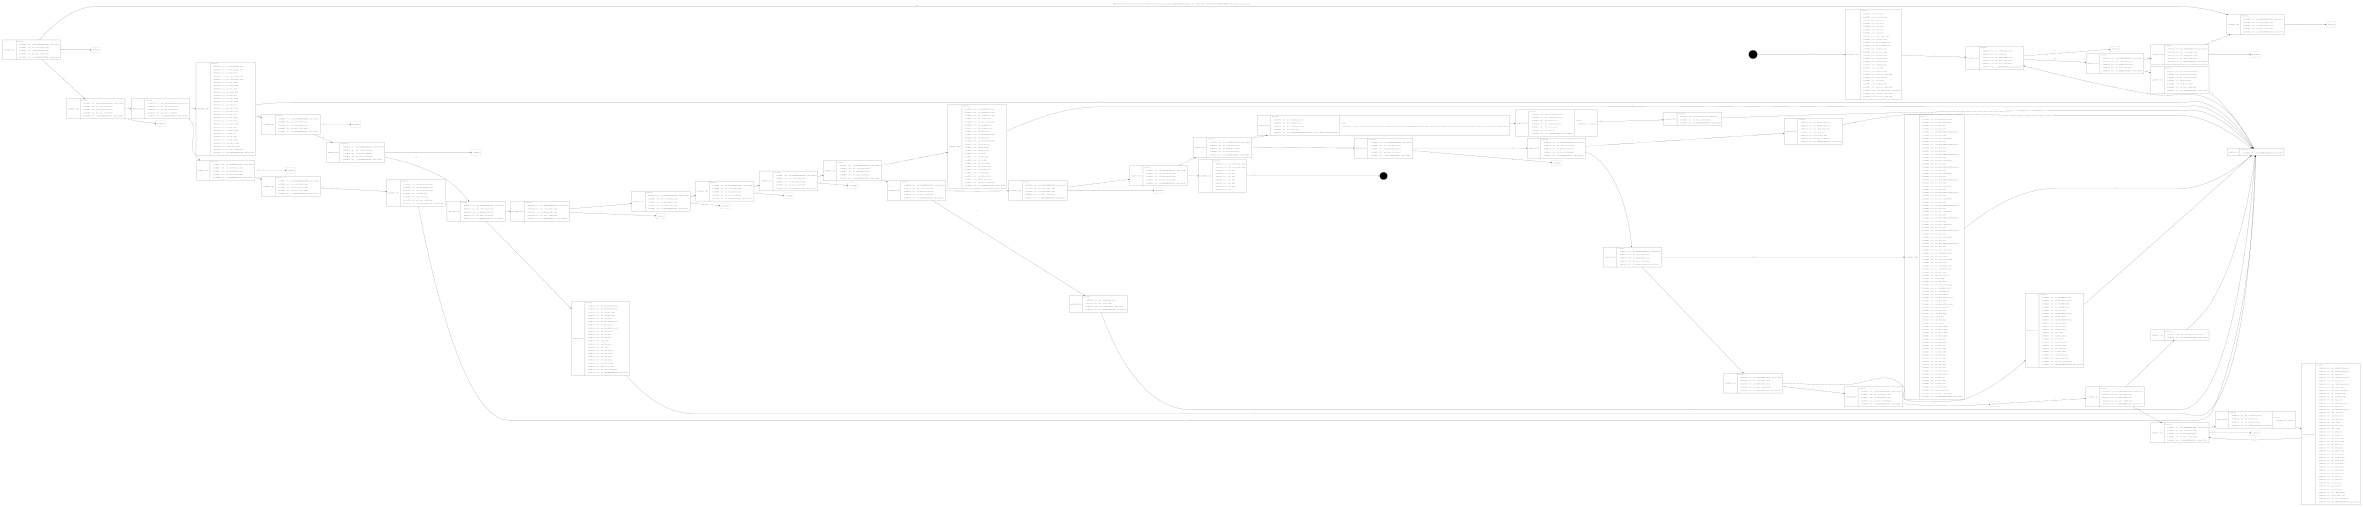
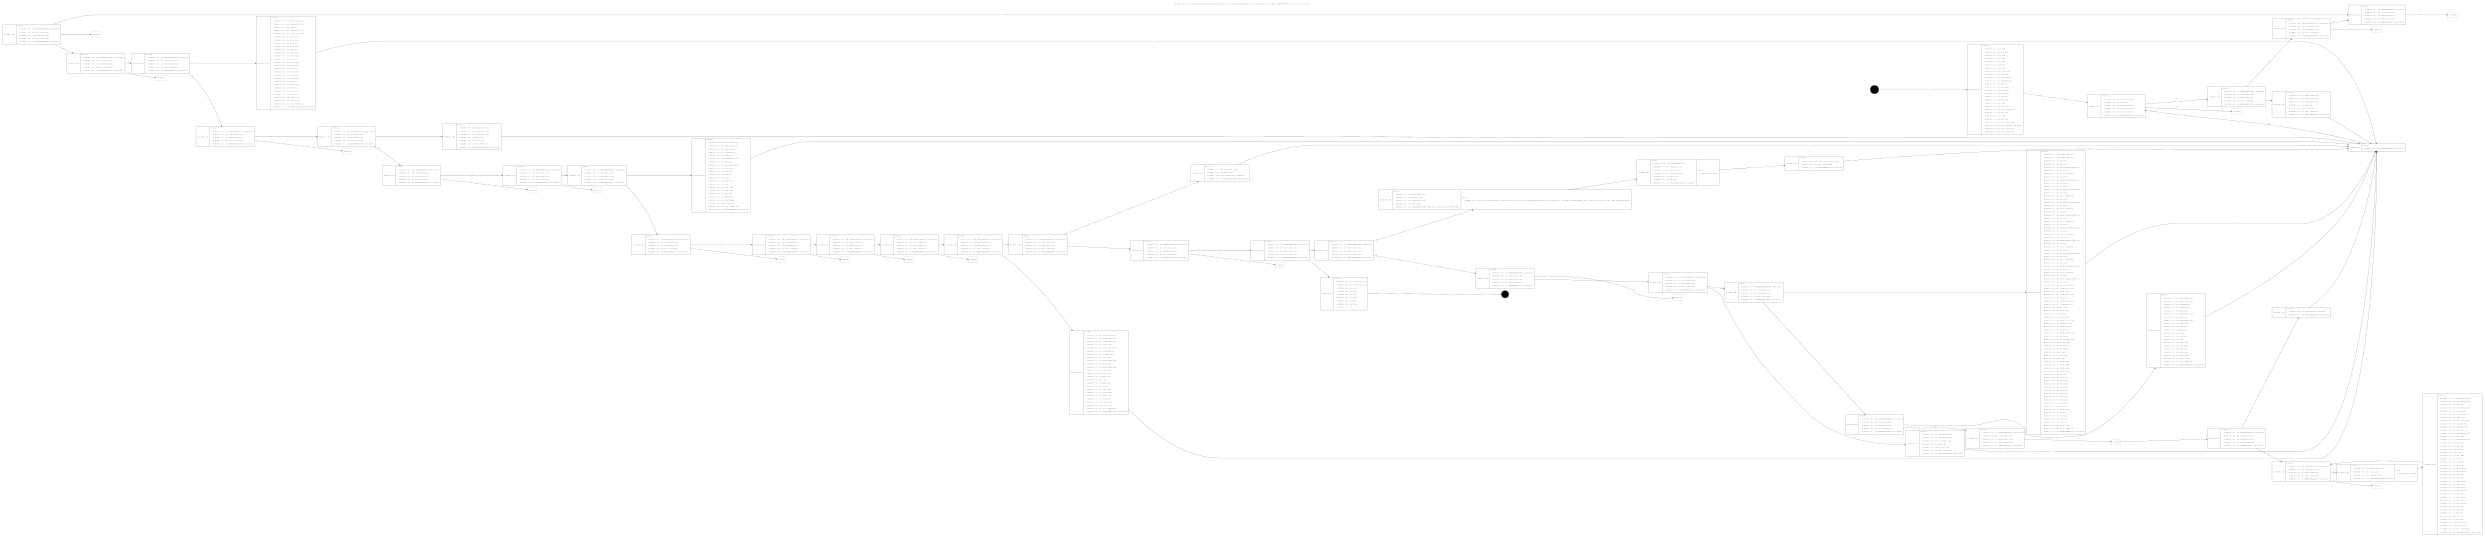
(258, 117) -> (387, 155)
